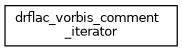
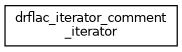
(91, 26) -> (91, 26)
